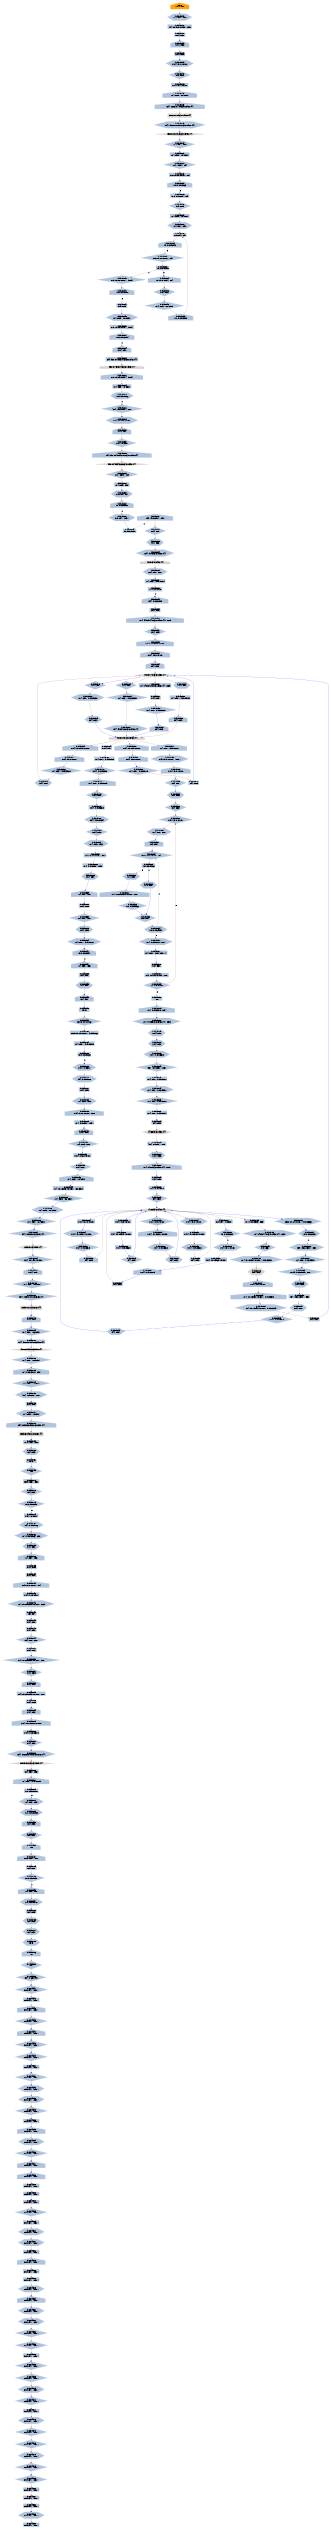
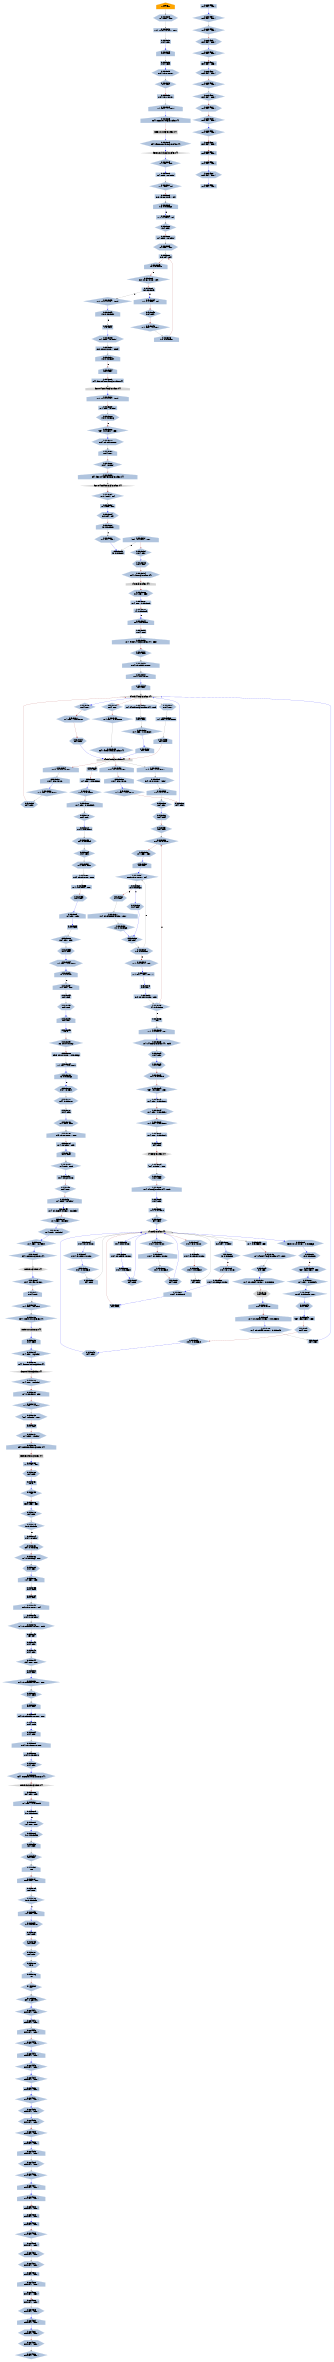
(84, 1054) -> (66, 1076)
(31, 2345) -> none
